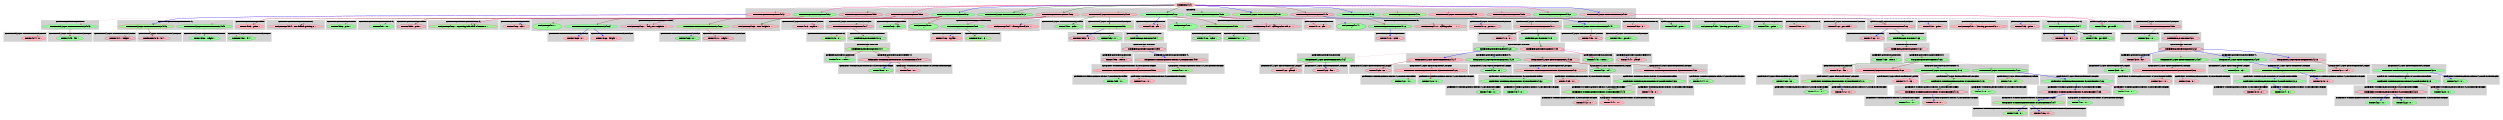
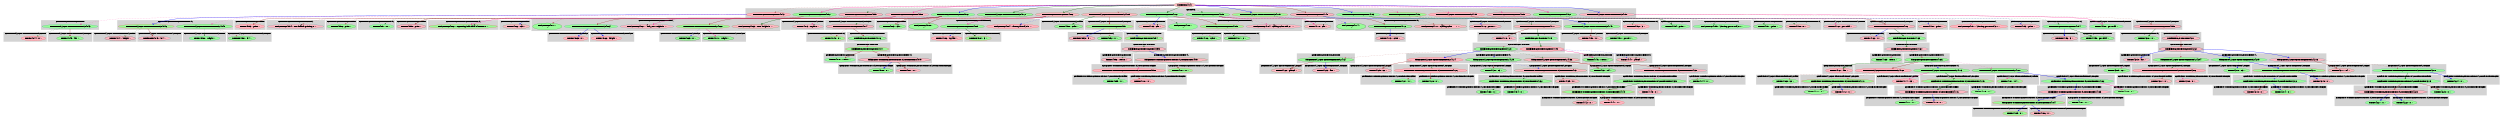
(718, 38) -> (718, 38)
